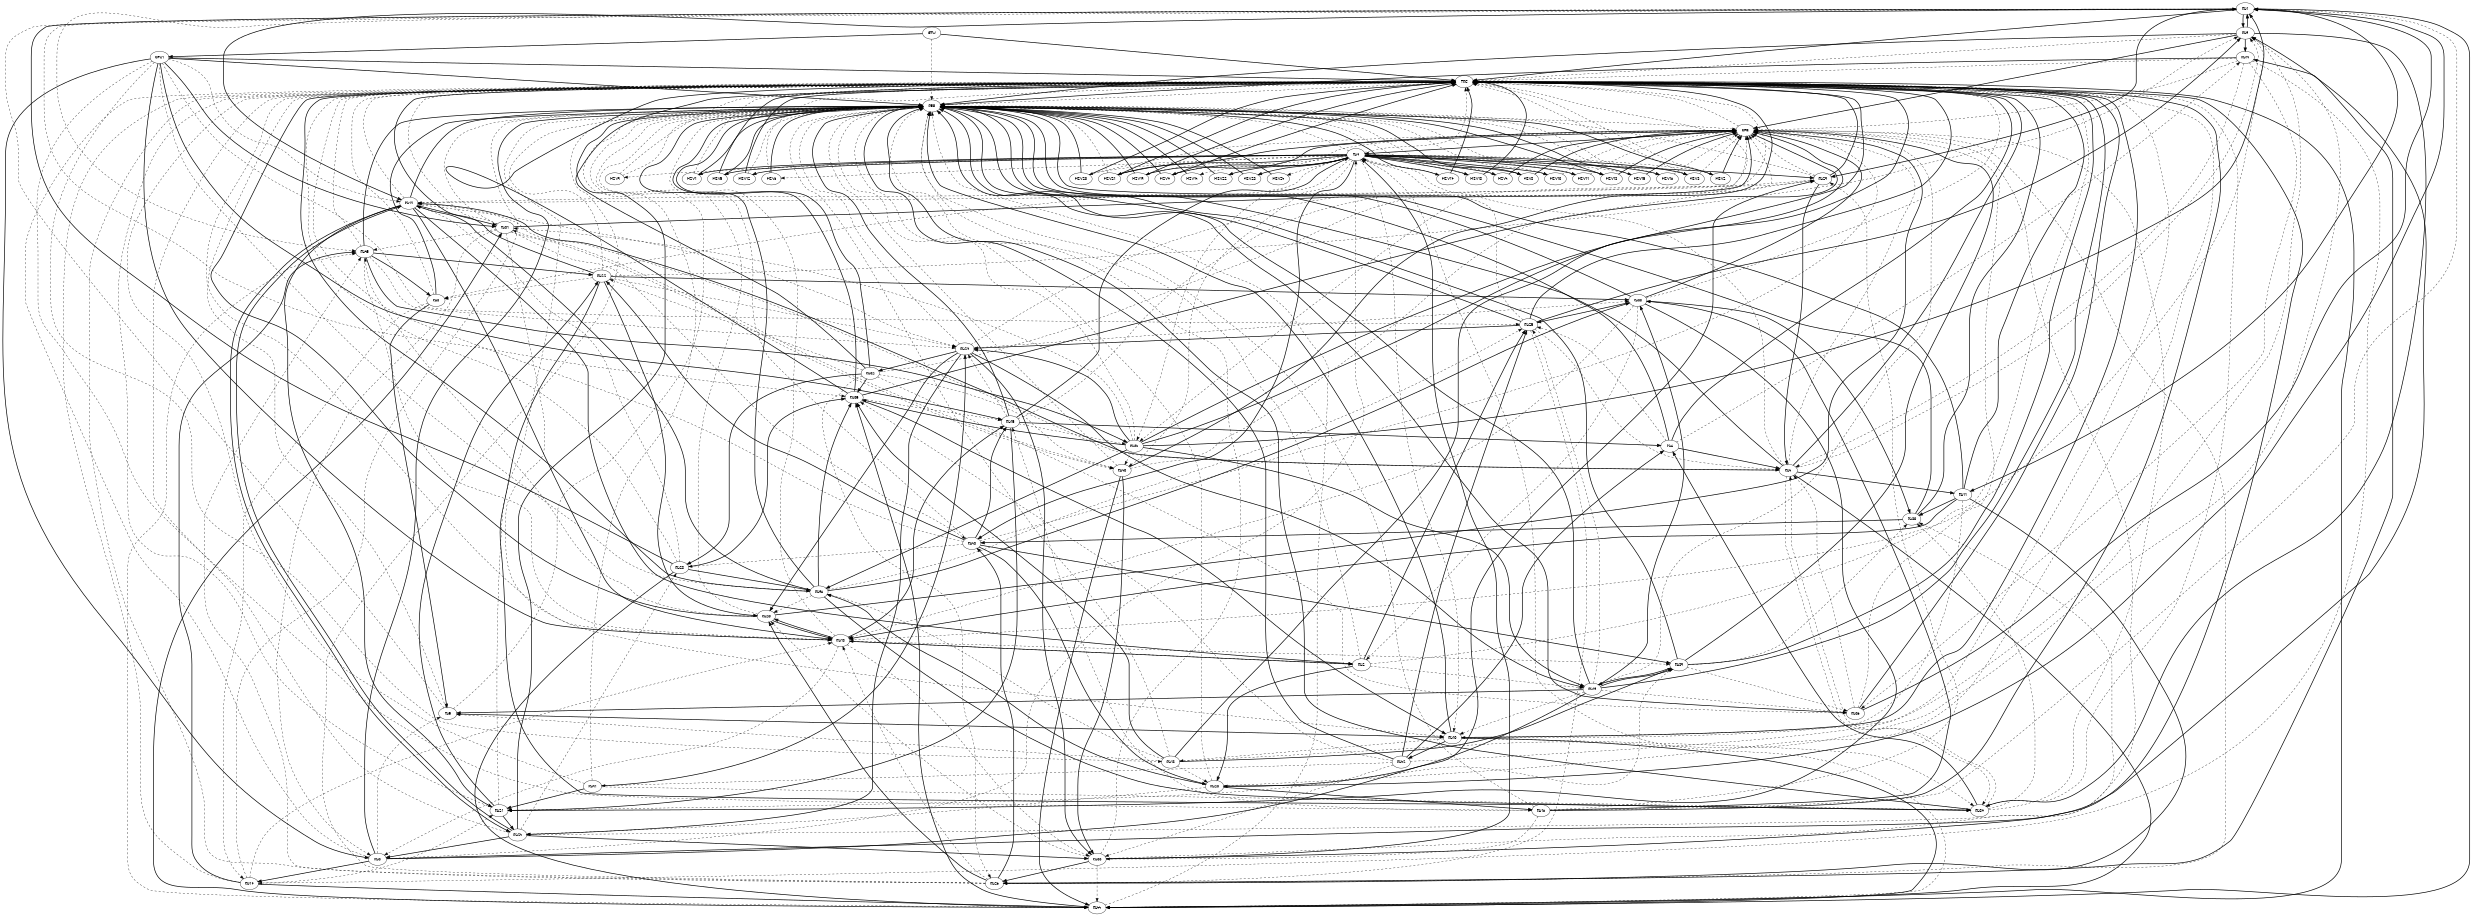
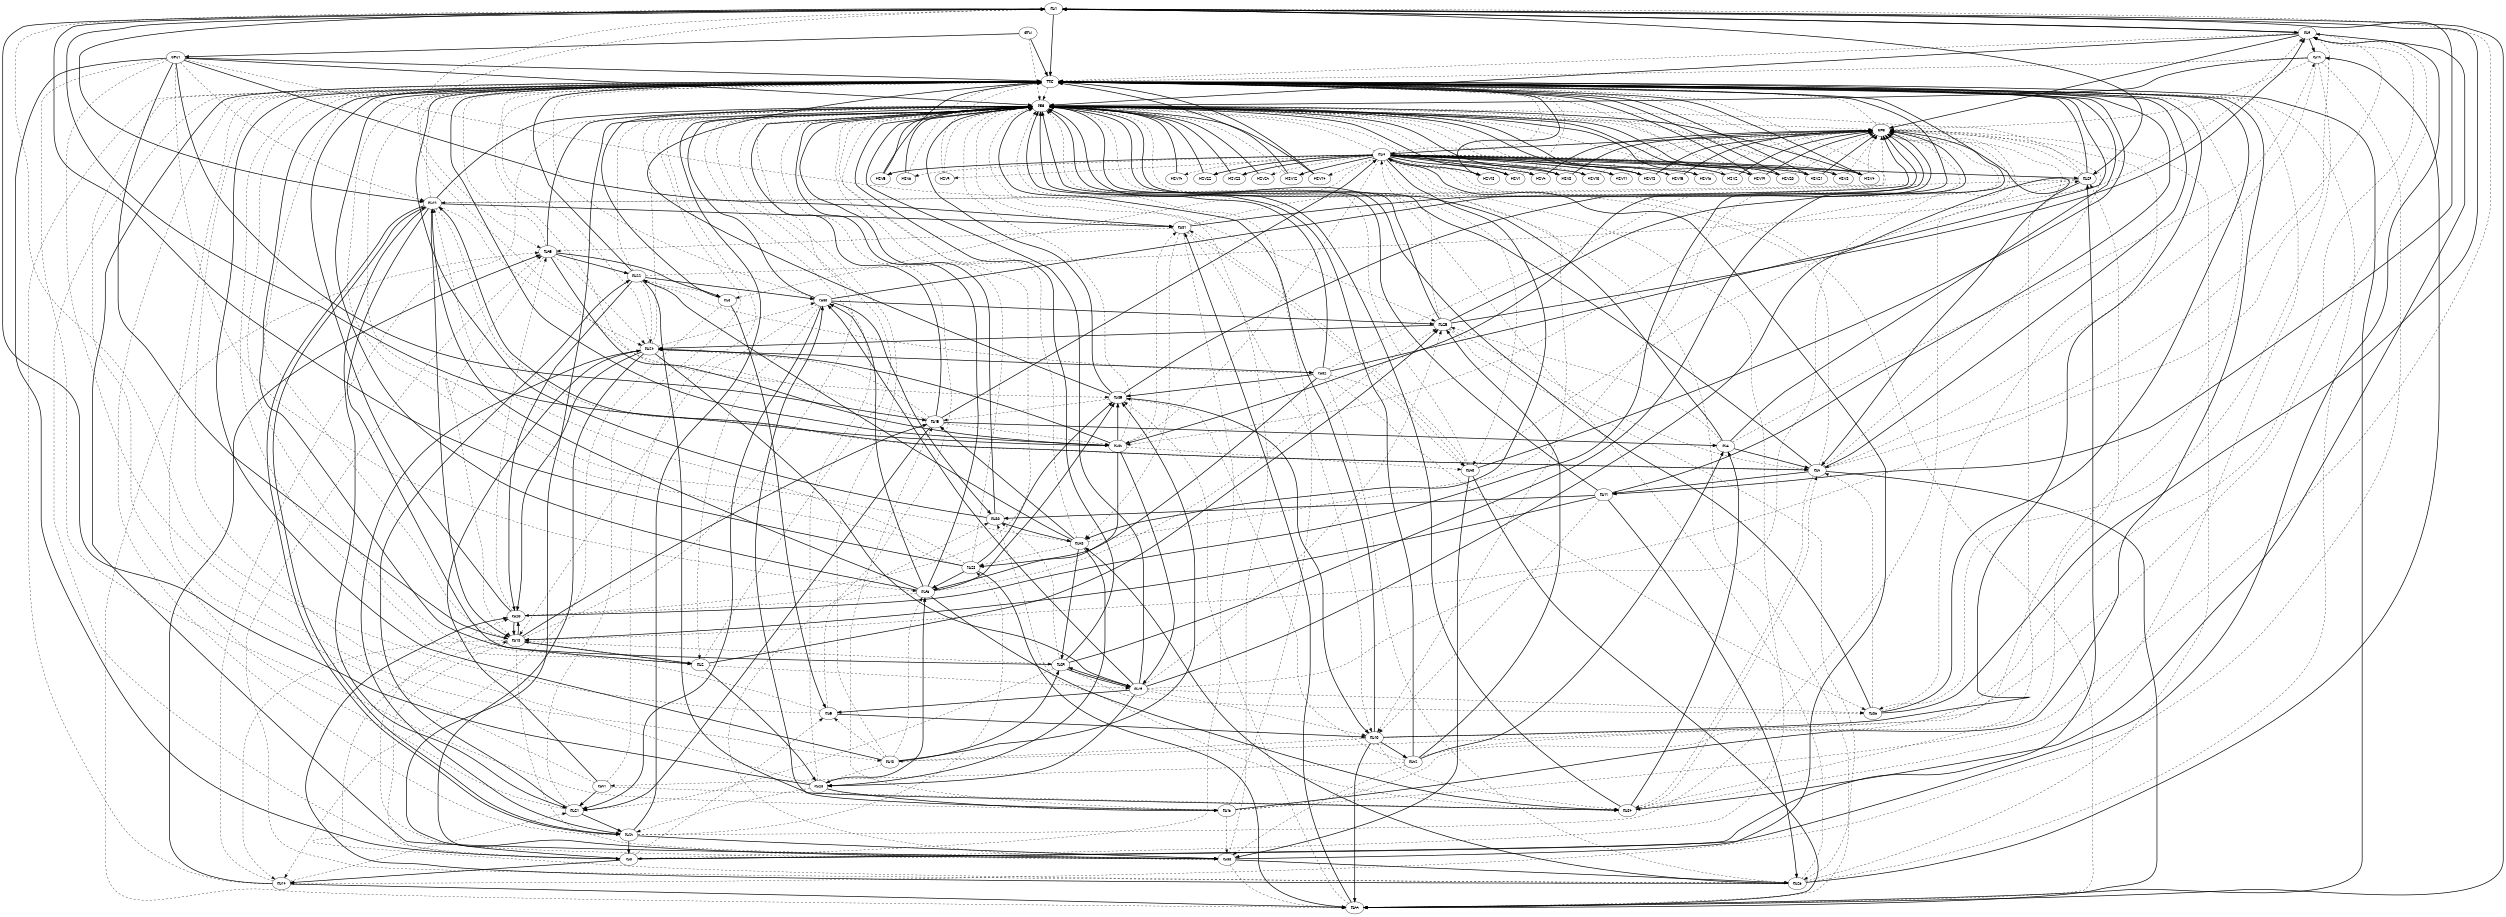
(795, 86) -> none
none -> (906, 251)
(919, 708) -> (1225, 652)
(516, 722) -> (292, 684)
